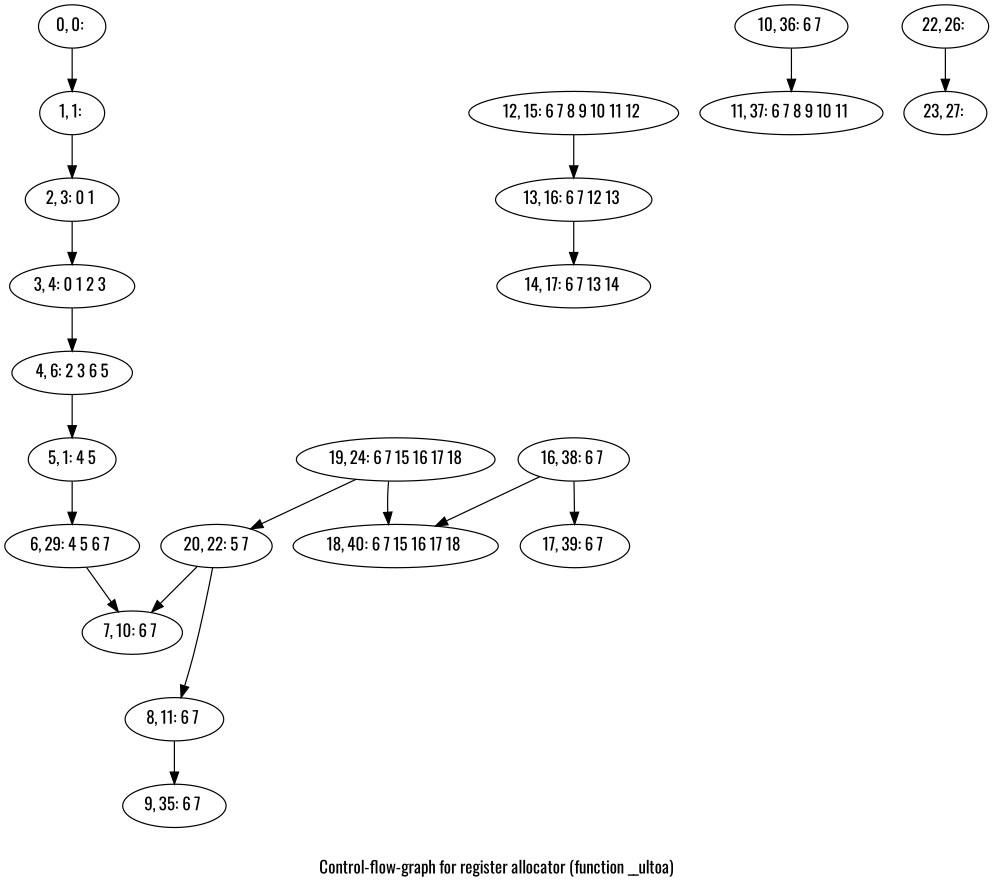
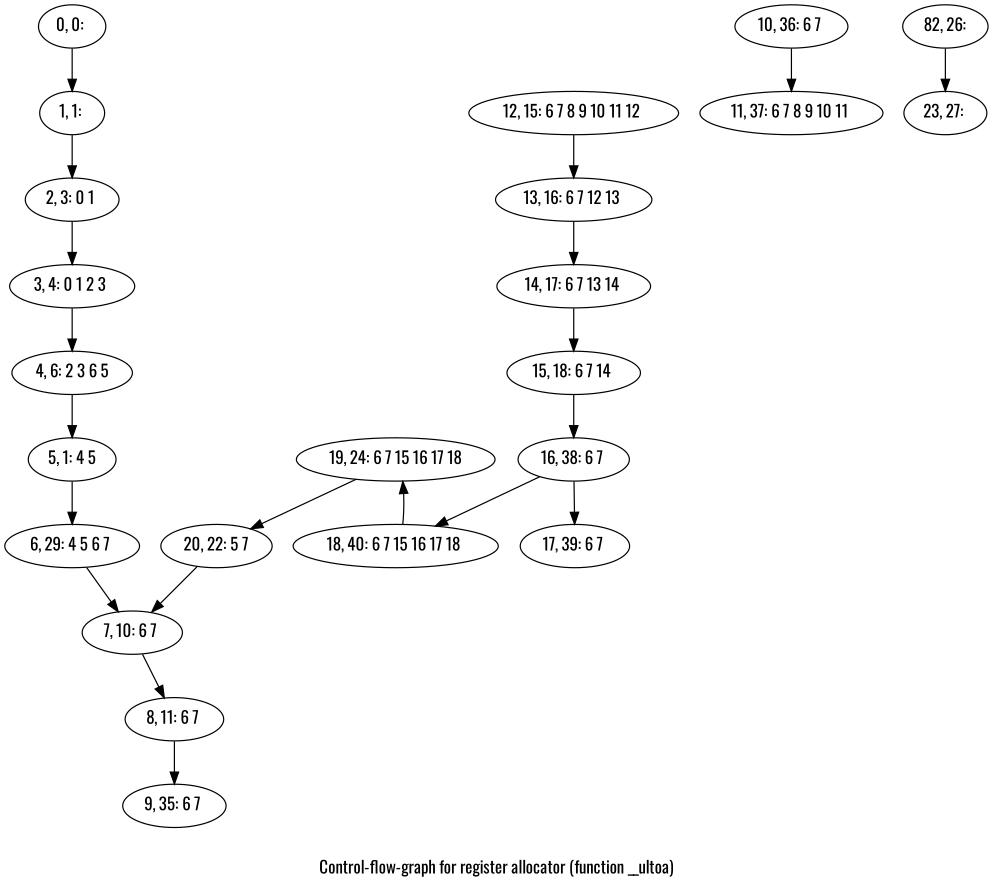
(945, 26) -> (945, 26)
none -> (574, 373)
(388, 497) -> (404, 509)
(200, 627) -> (151, 671)
